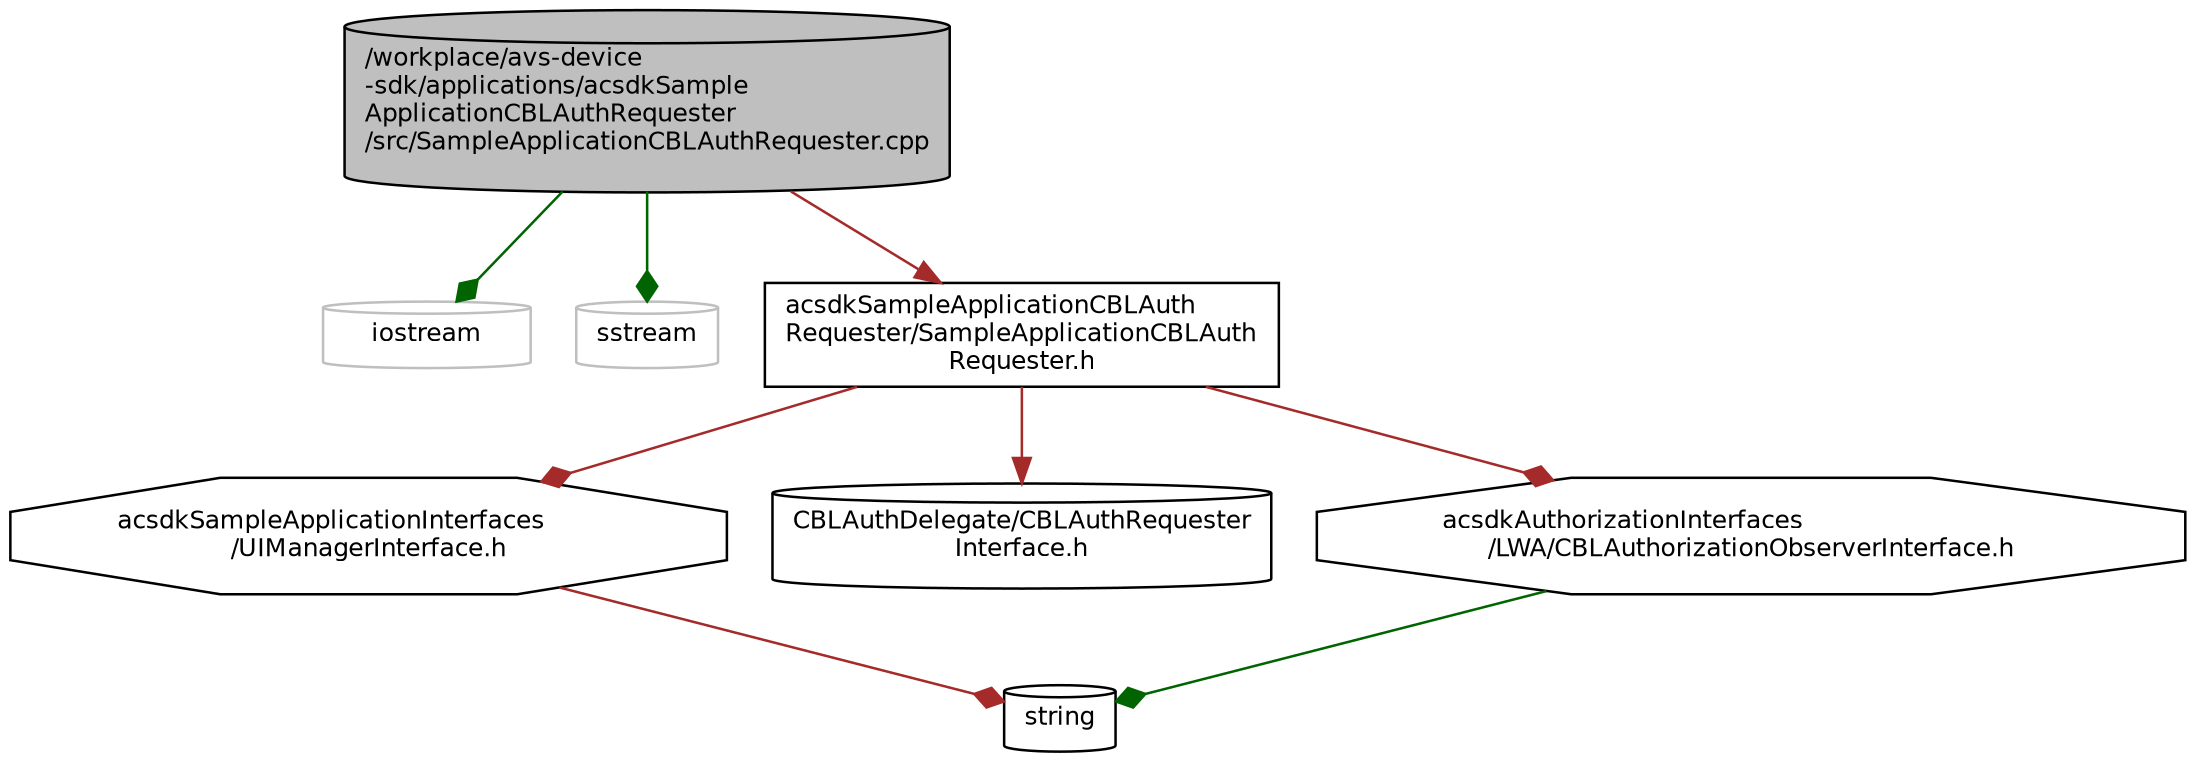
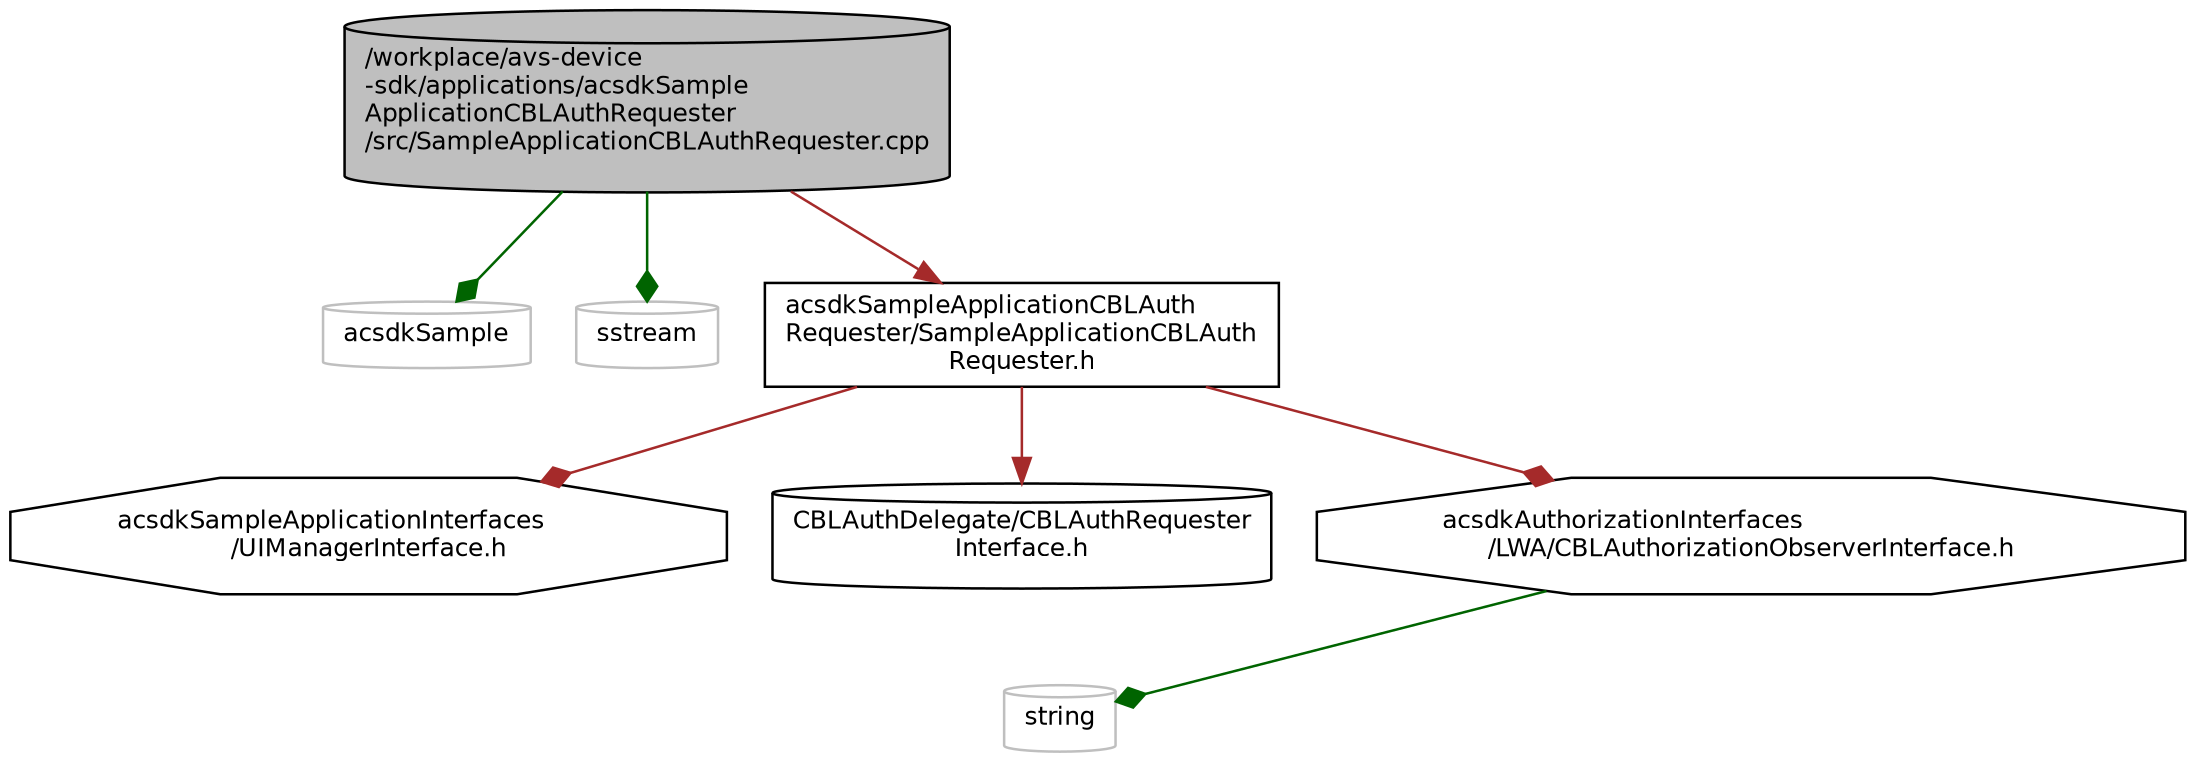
(427, 335) -> (427, 335)
(767, 641) -> none
(1060, 718) -> (1060, 718)
